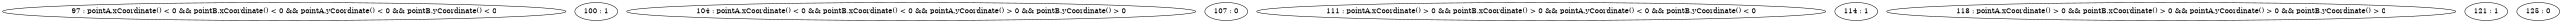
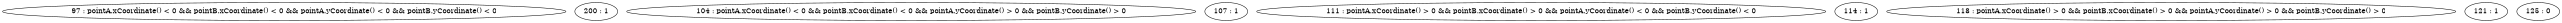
(596, 12) -> (596, 12)
(1226, 12) -> (1226, 12)
